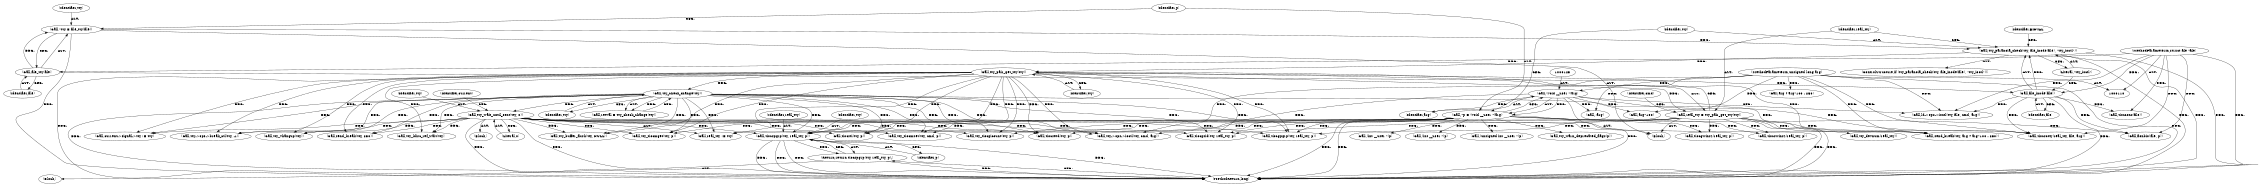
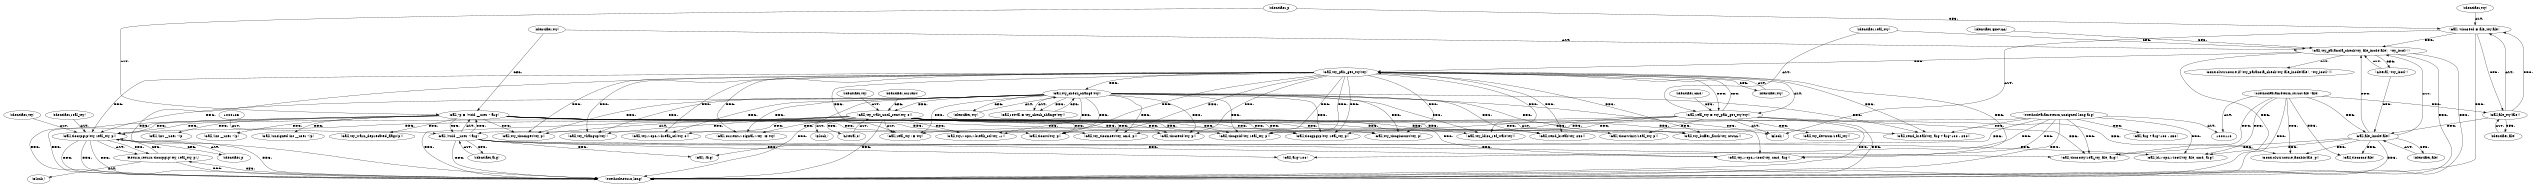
(71, 30) -> (2475, 30)
(1503, 104) -> (483, 147)
(1748, 104) -> (2026, 147)
(590, 126) -> (664, 126)
none -> (661, 136)
(1709, 136) -> none
(2146, 136) -> (2291, 158)
